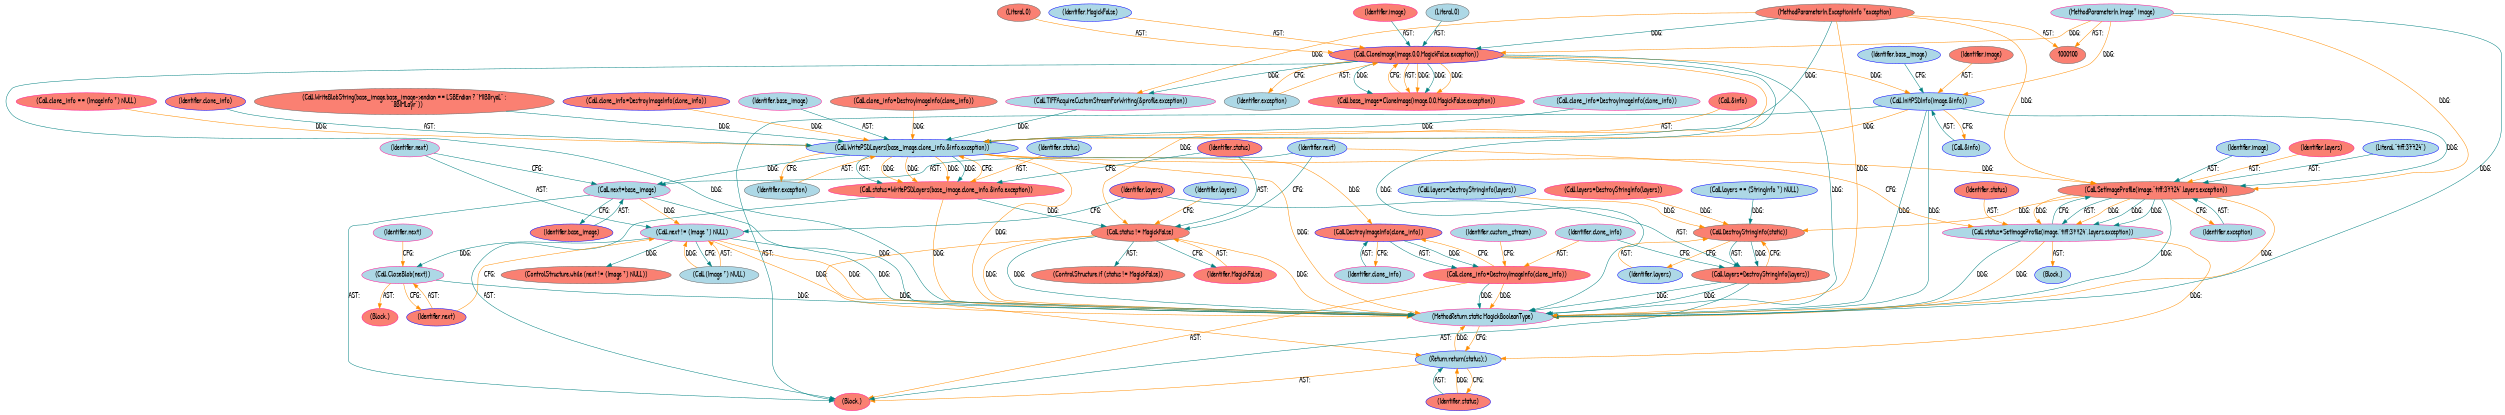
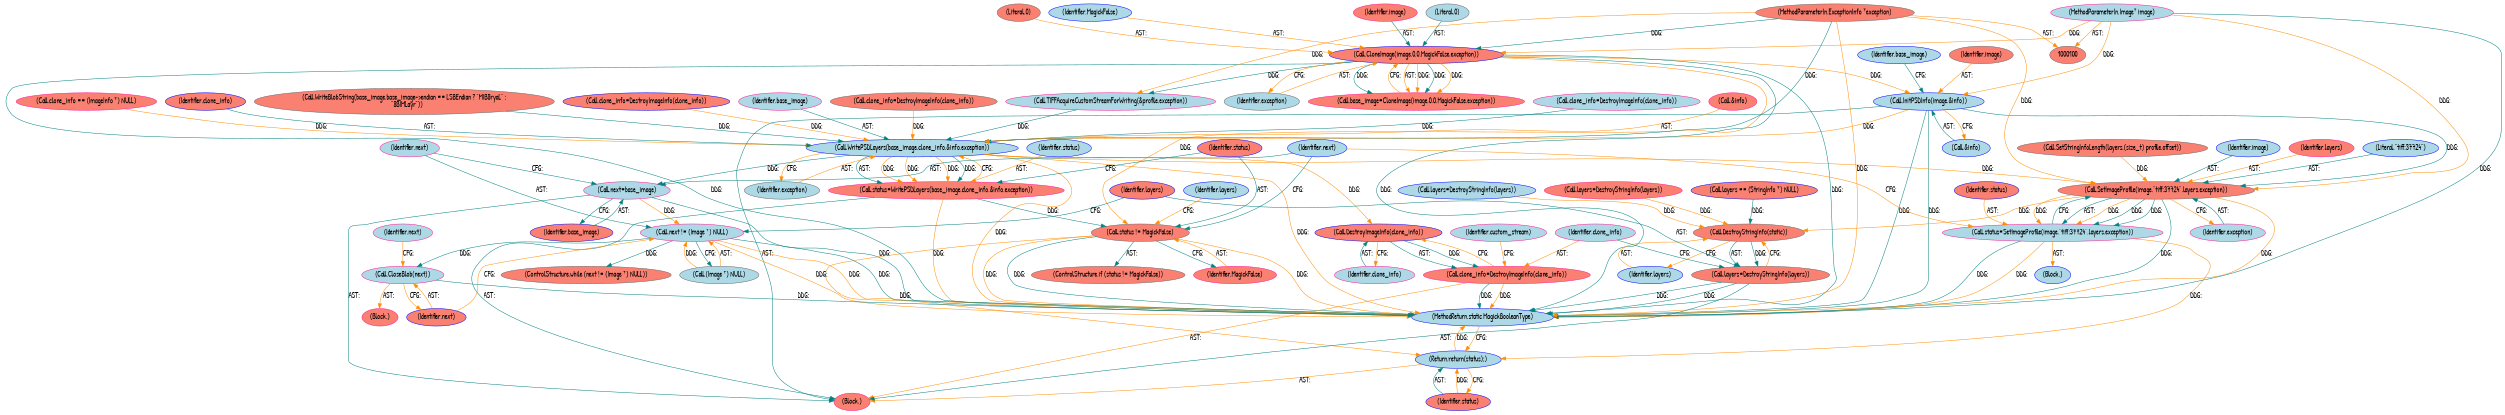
none -> (2112, 148)
(1754, 190) -> (1754, 190)
(1482, 317) -> (1482, 317)
